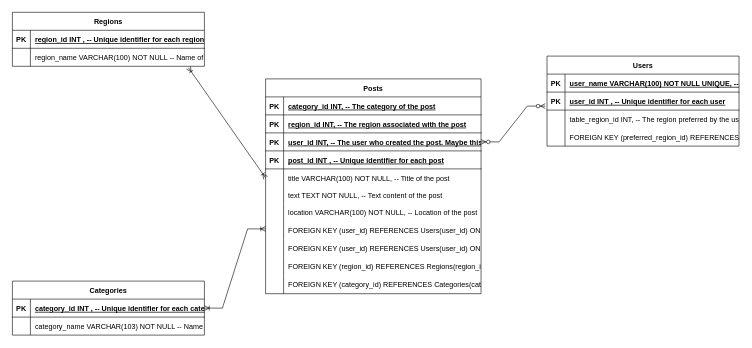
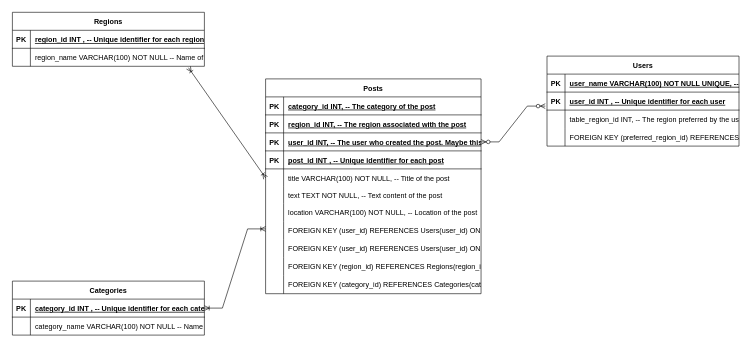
(146, 326) -> (146, 326)
